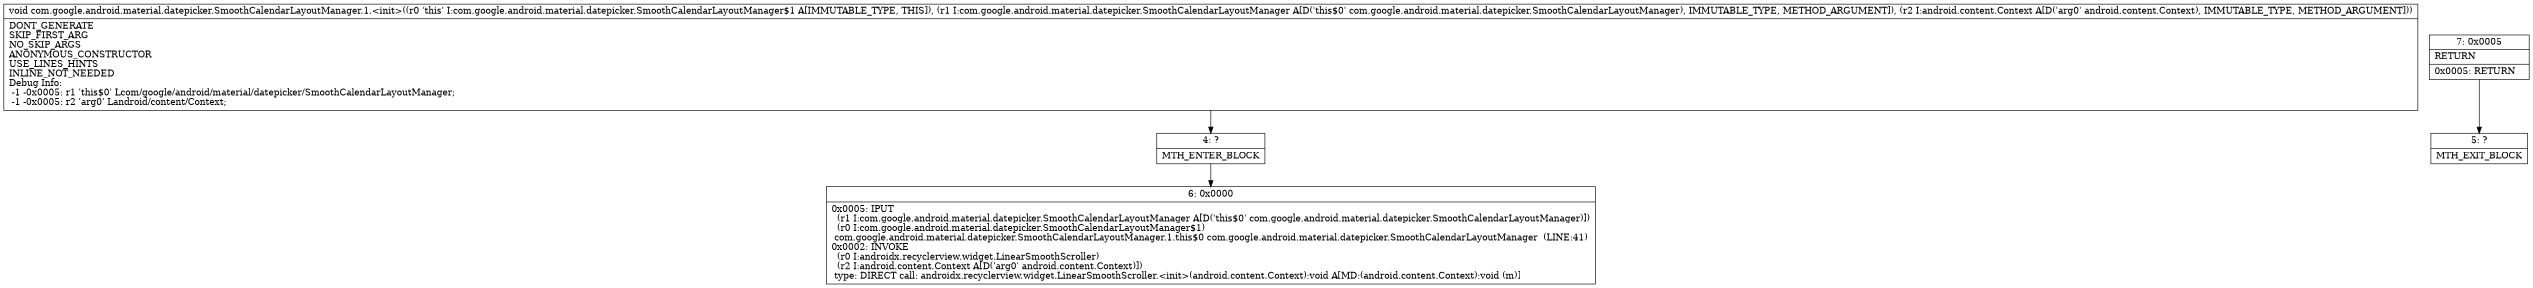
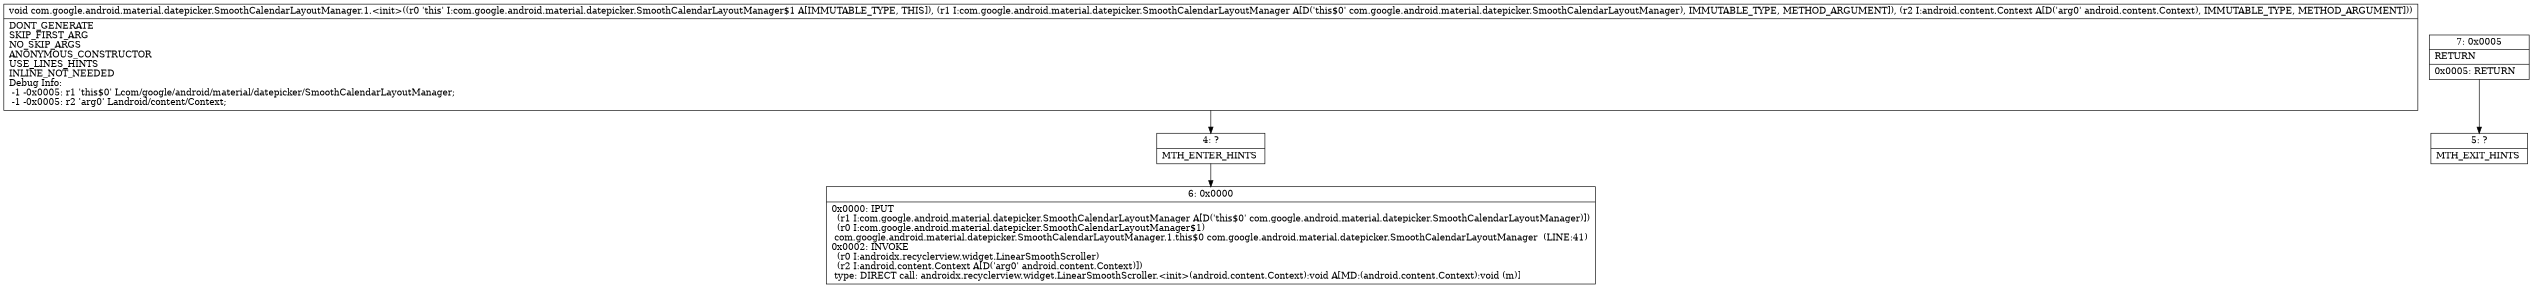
(1211, 156) -> (1210, 156)
(2479, 156) -> (2478, 156)
(865, 209) -> (865, 209)
